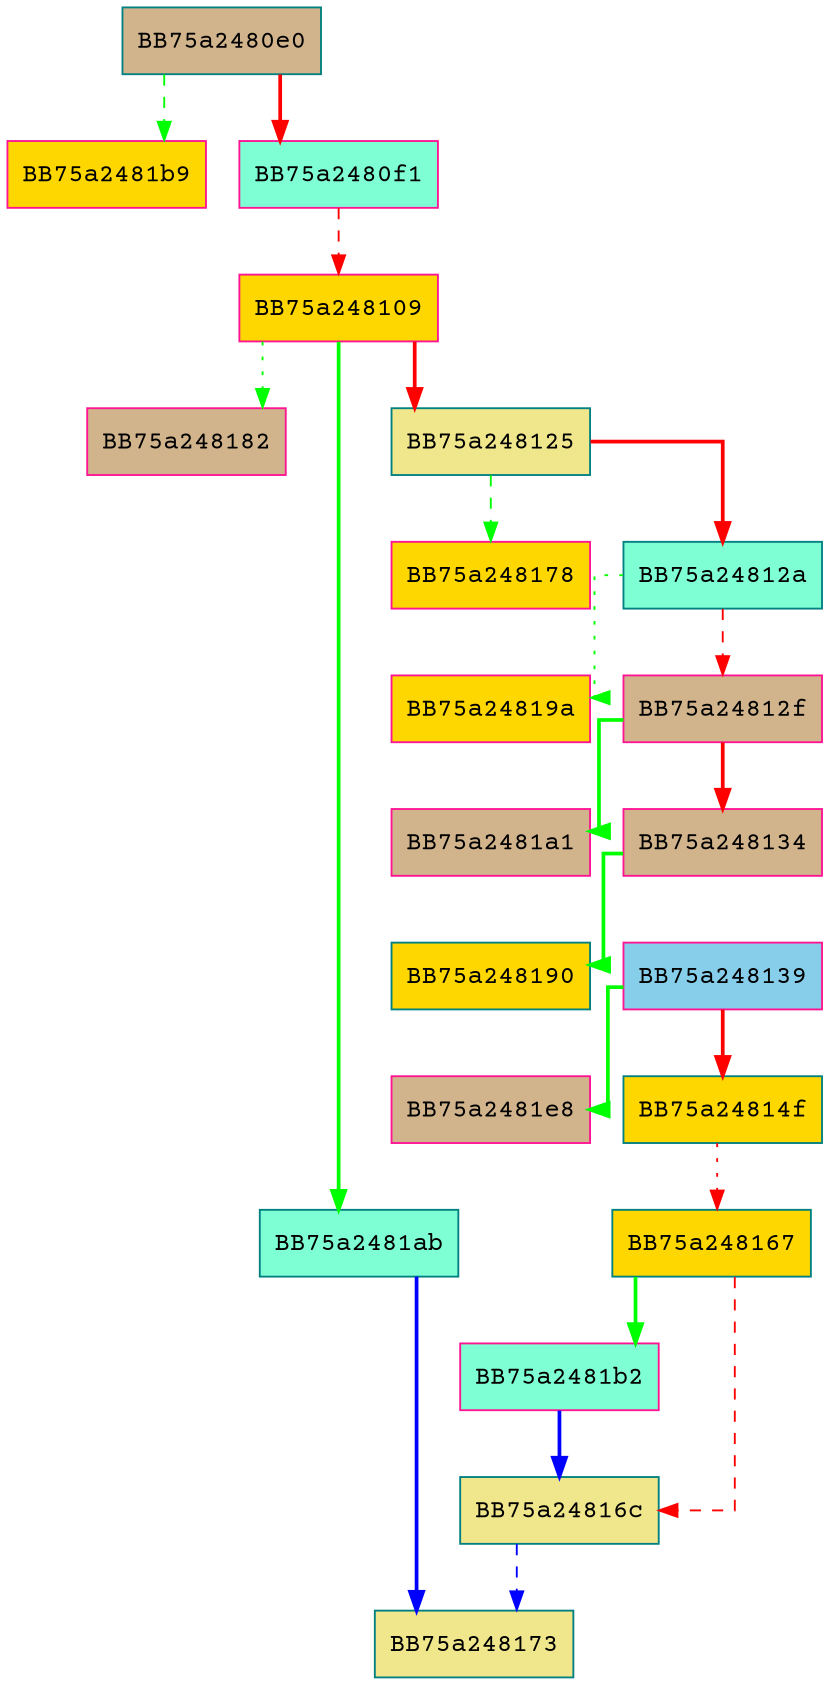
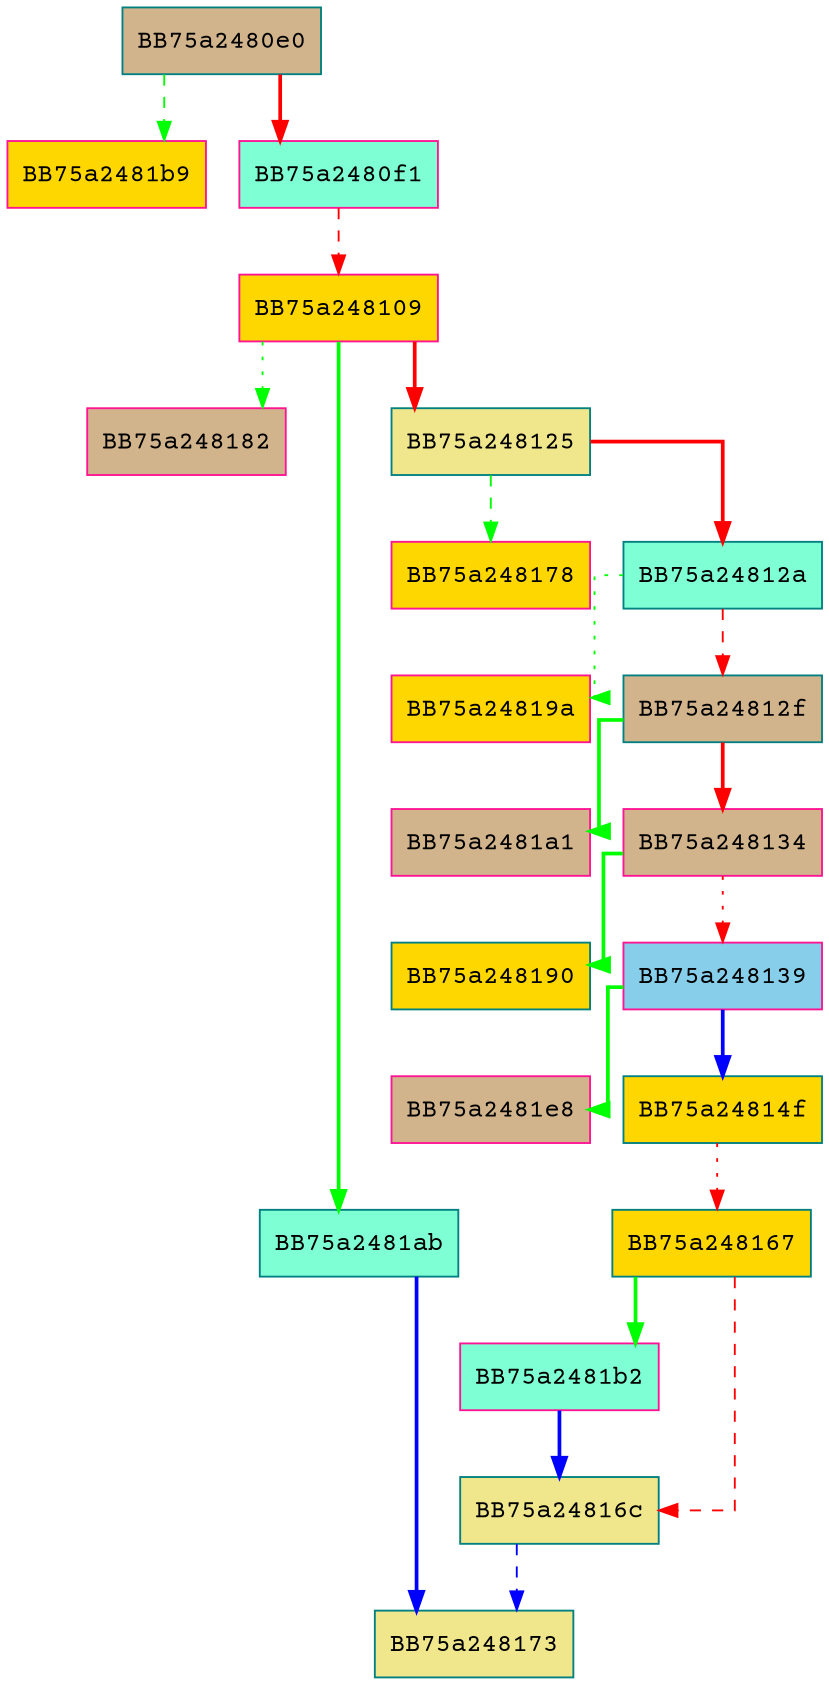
(723, 709) -> (723, 709)
none -> (723, 900)
(723, 1033) -> (723, 1033)
